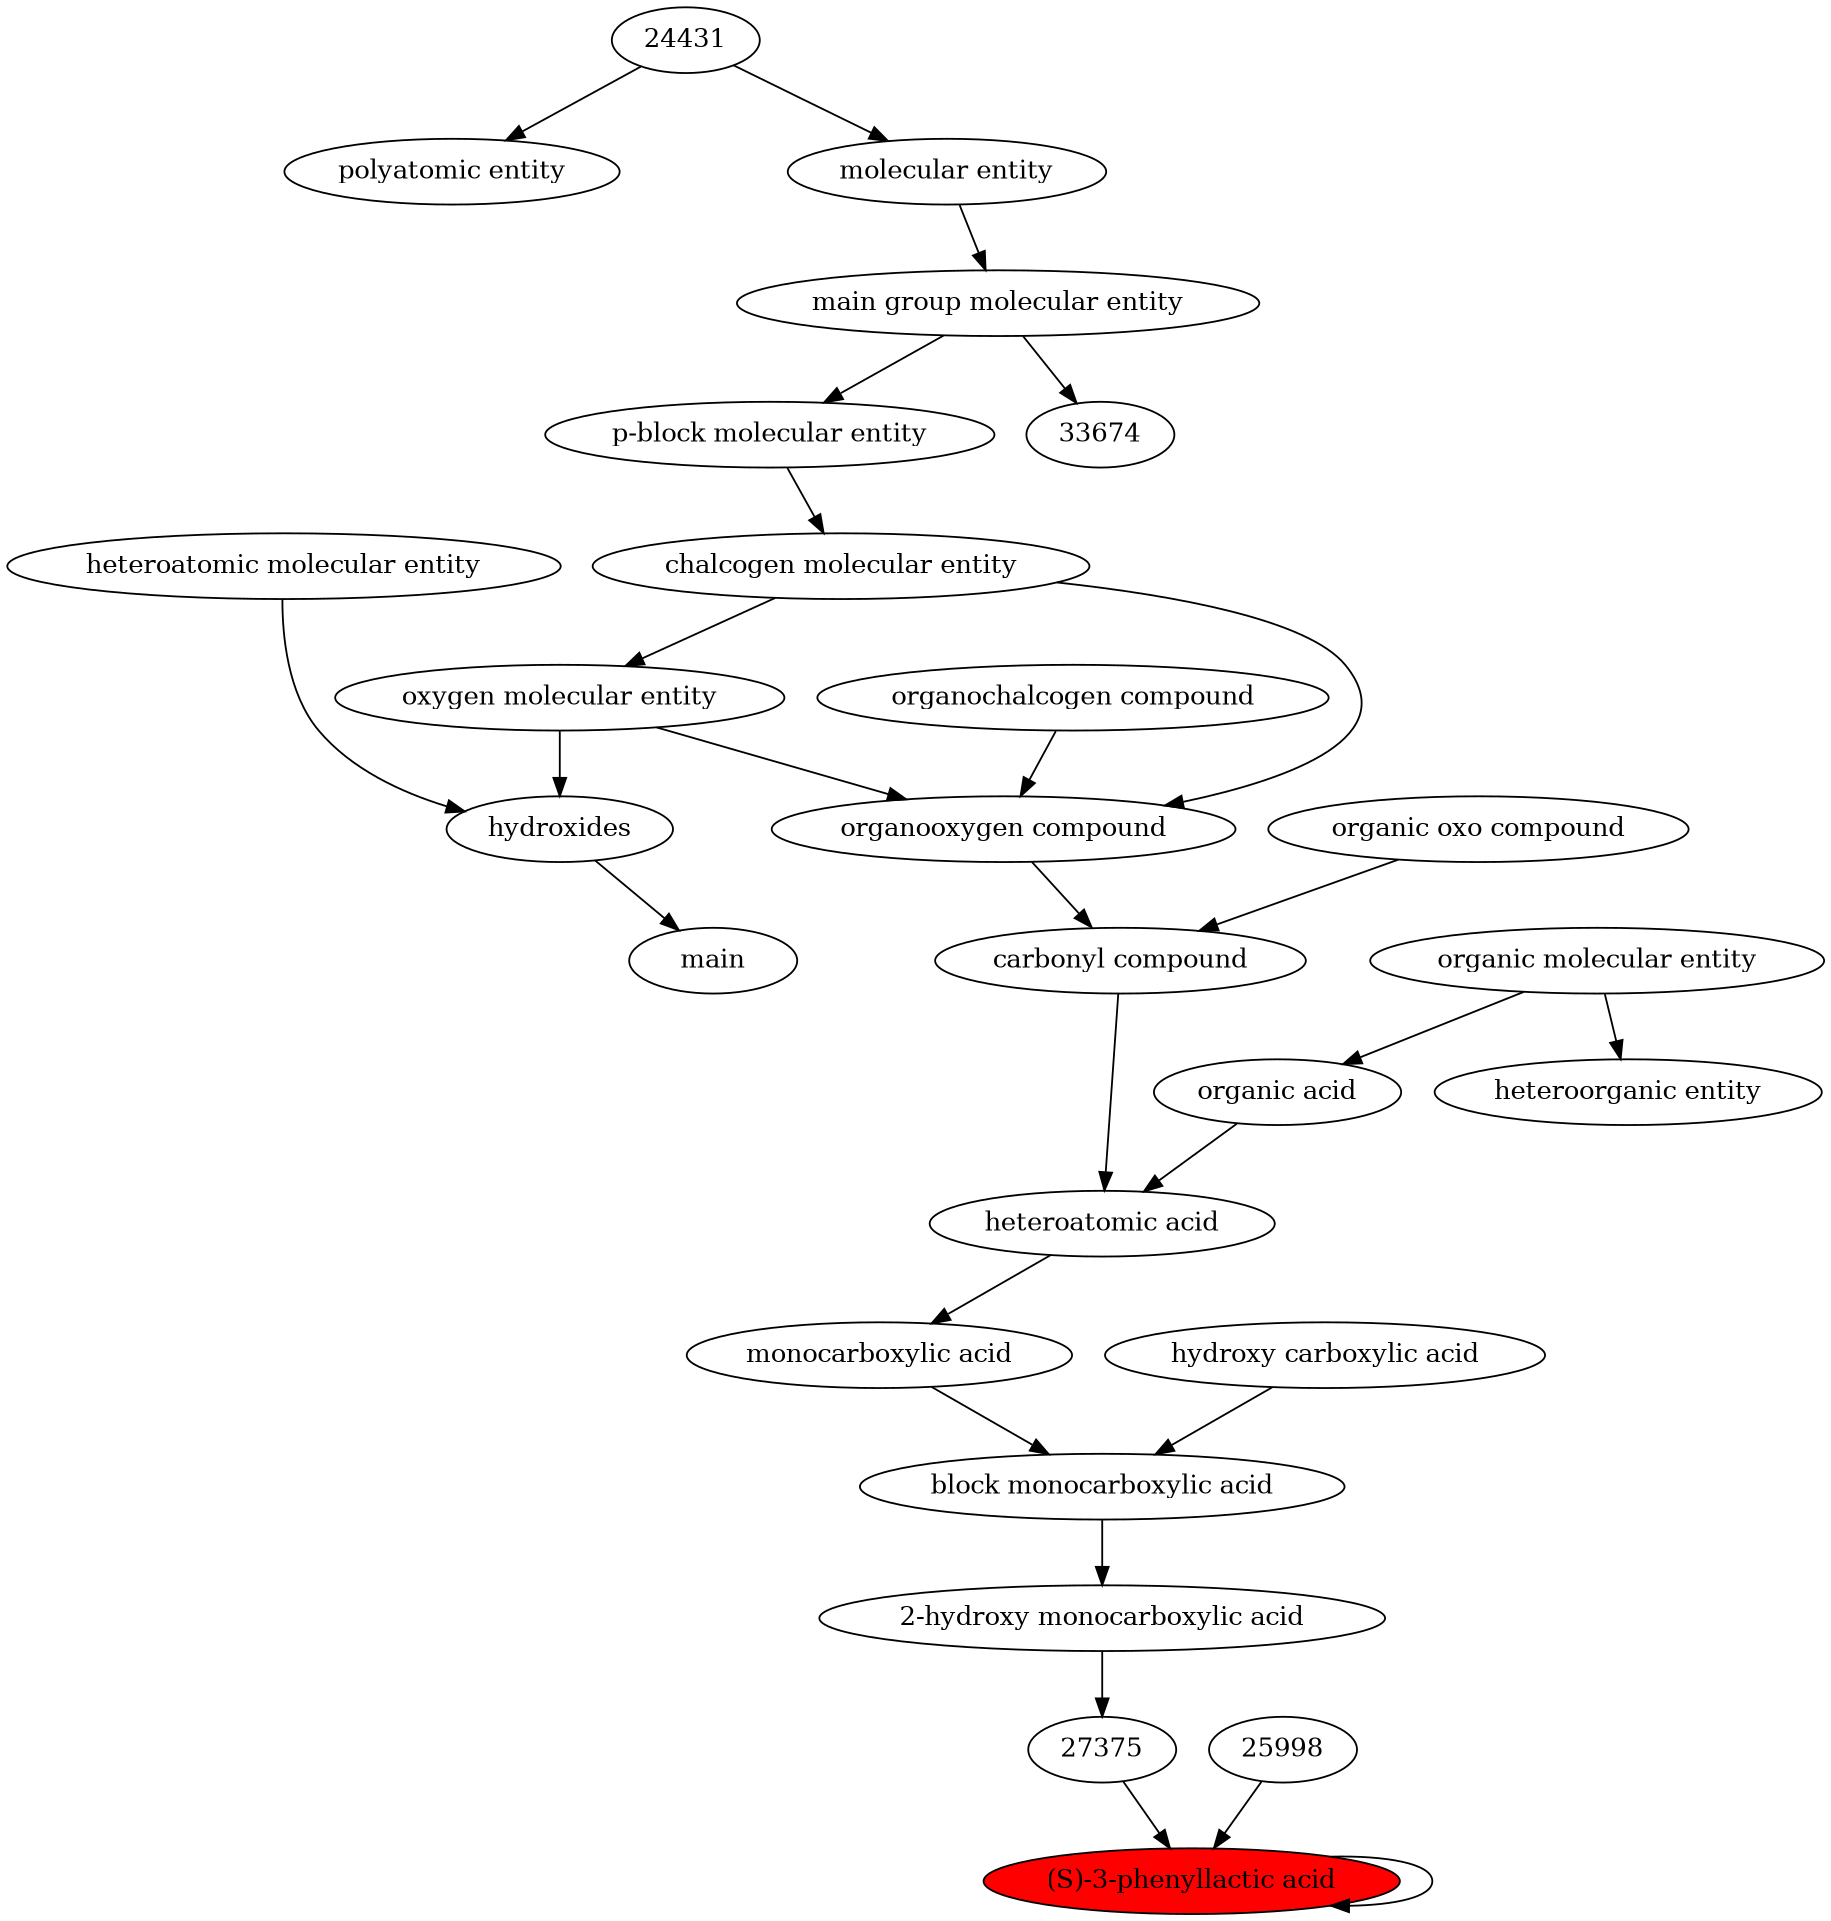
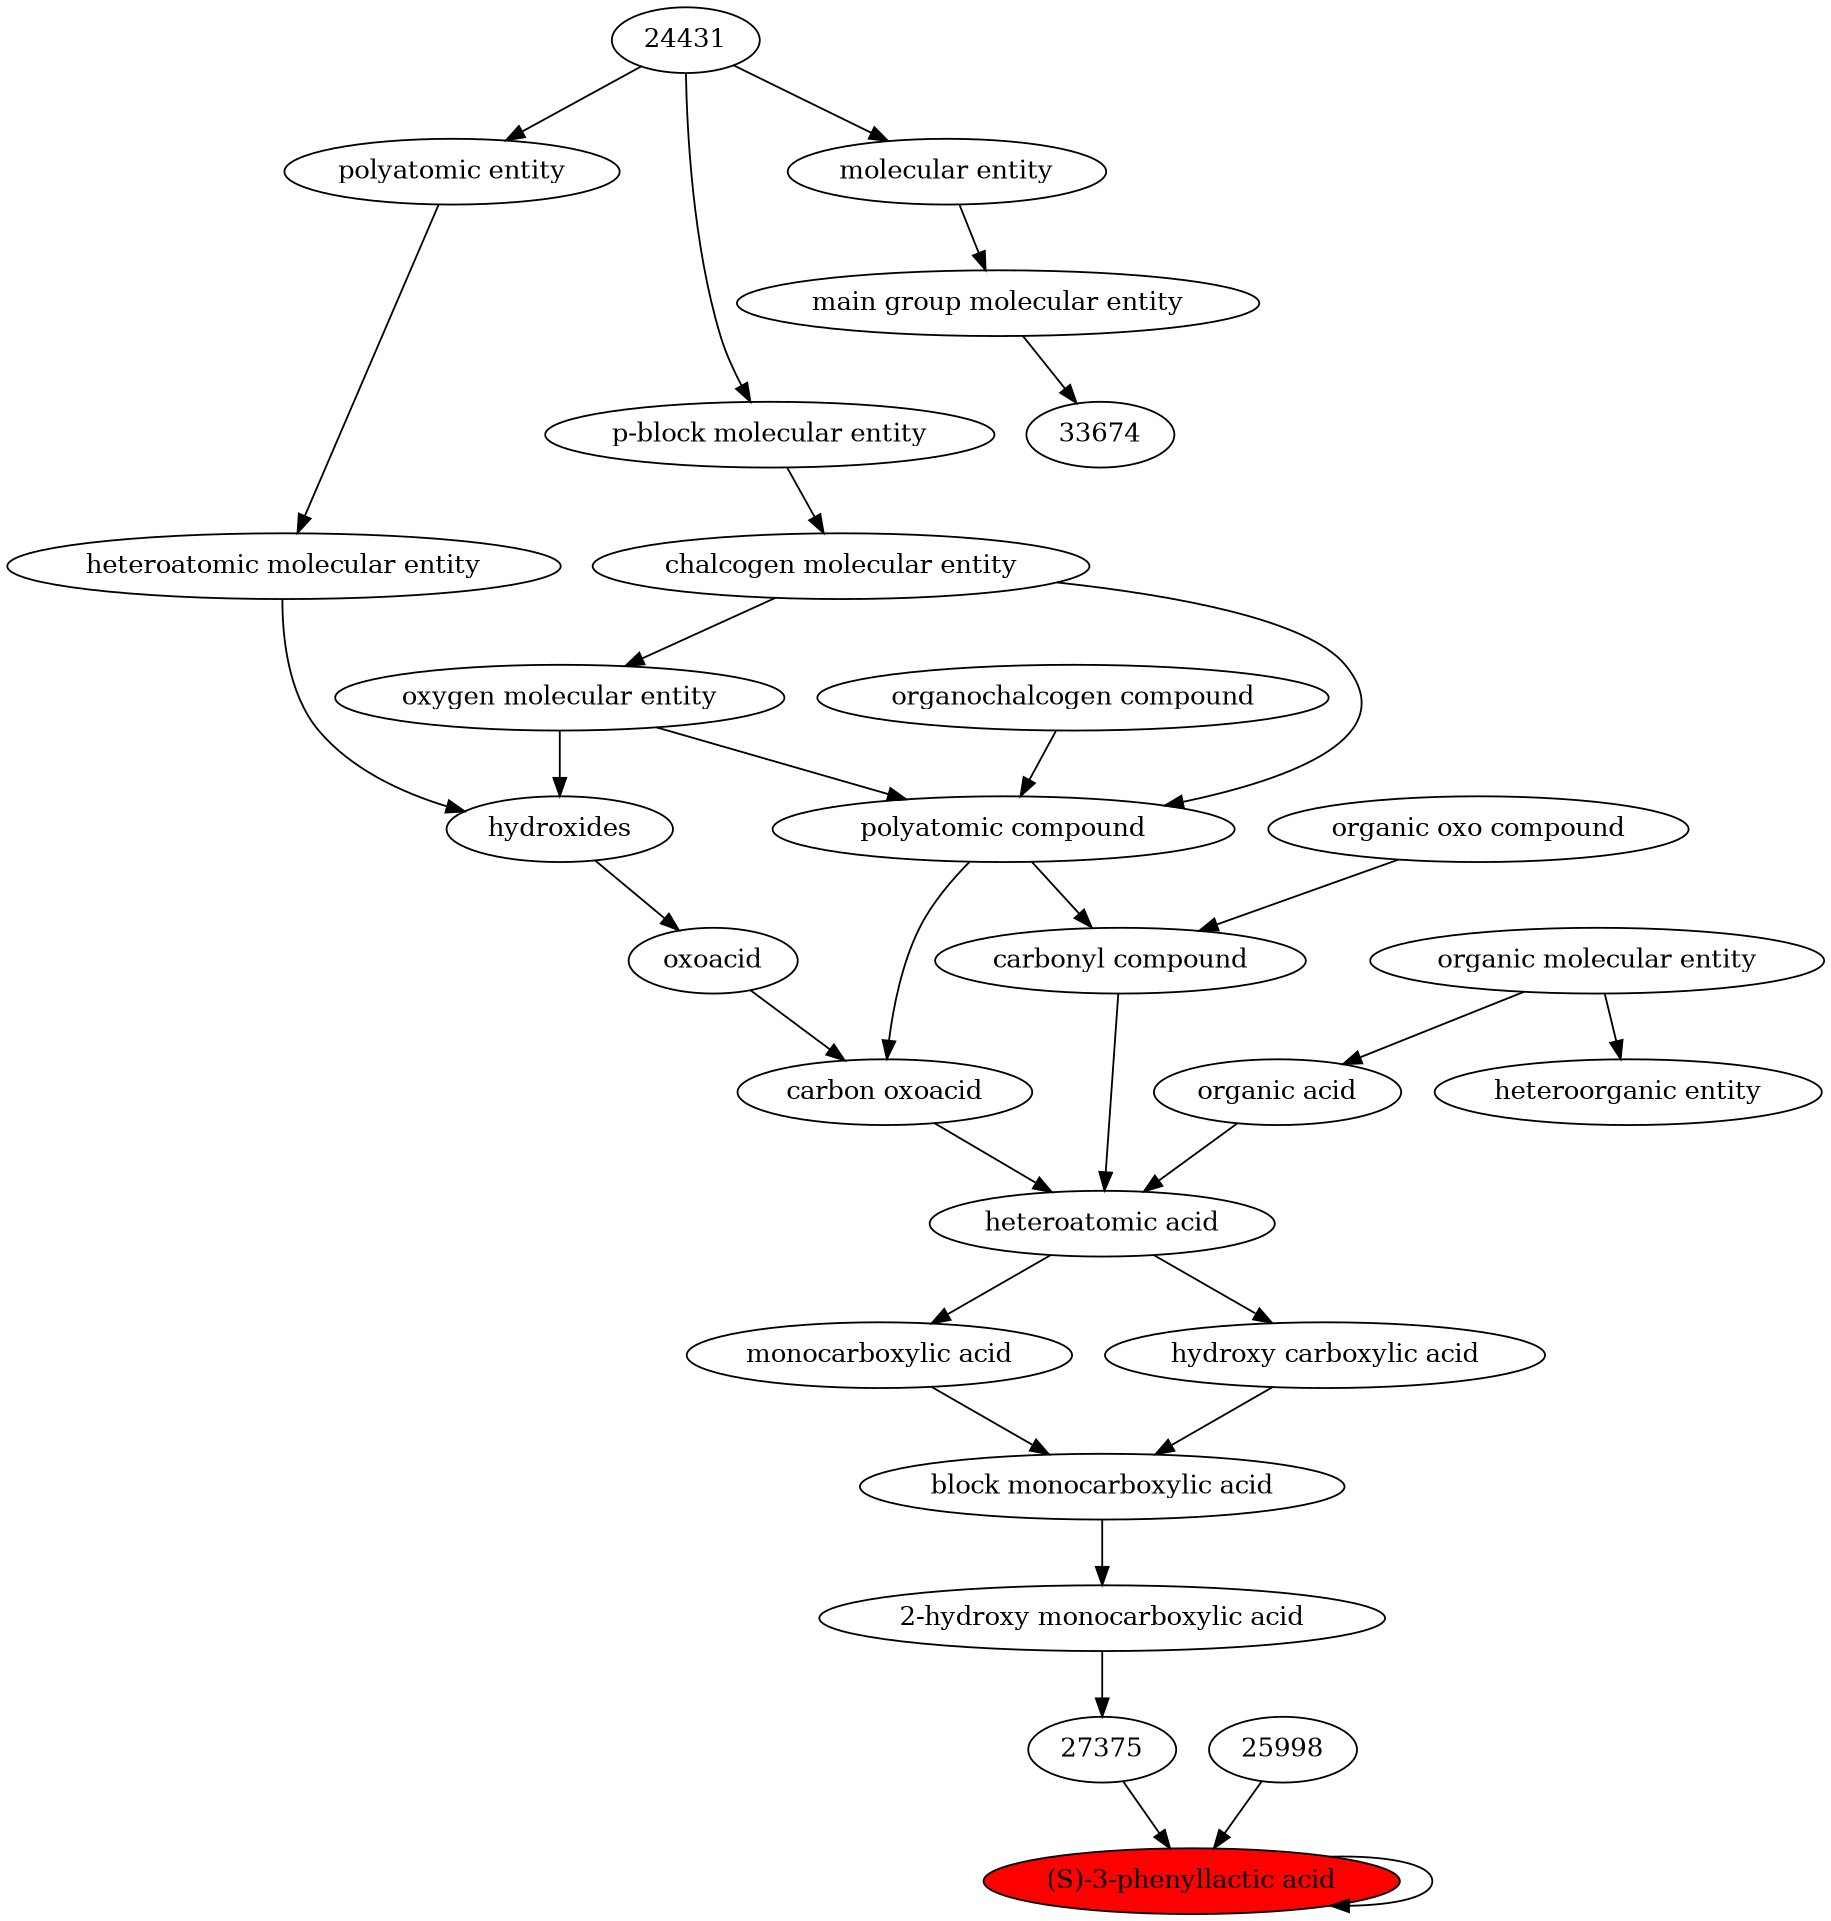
none -> (372, 360)
(892, 364) -> (698, 233)
(1004, 829) -> (1004, 829)
(713, 961) -> (713, 961)
none -> (885, 1092)
none -> (1205, 1284)
